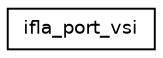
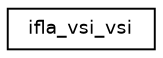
(81, 29) -> (81, 29)
